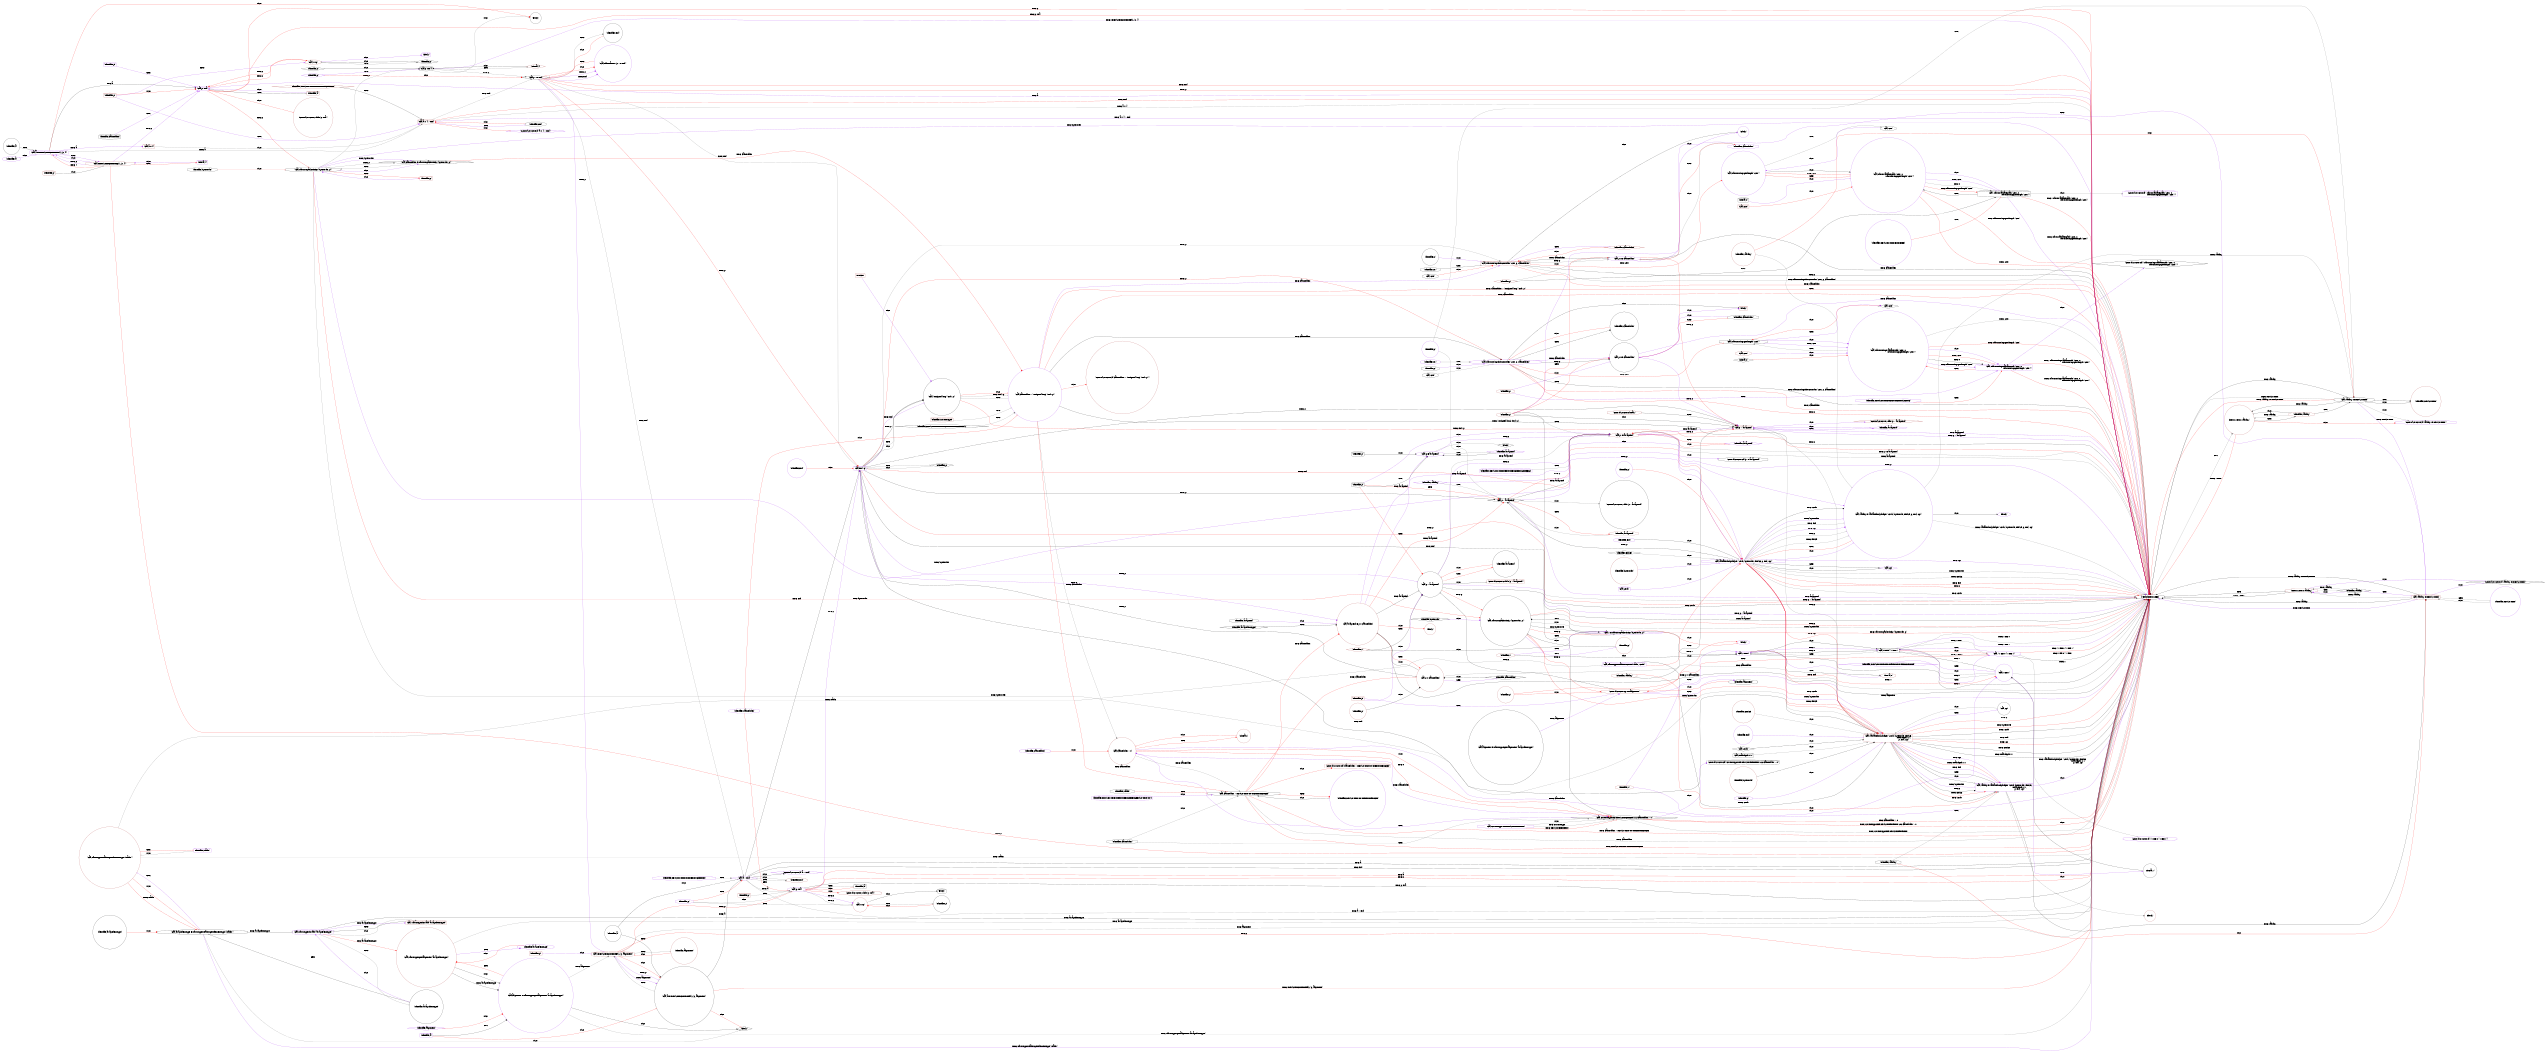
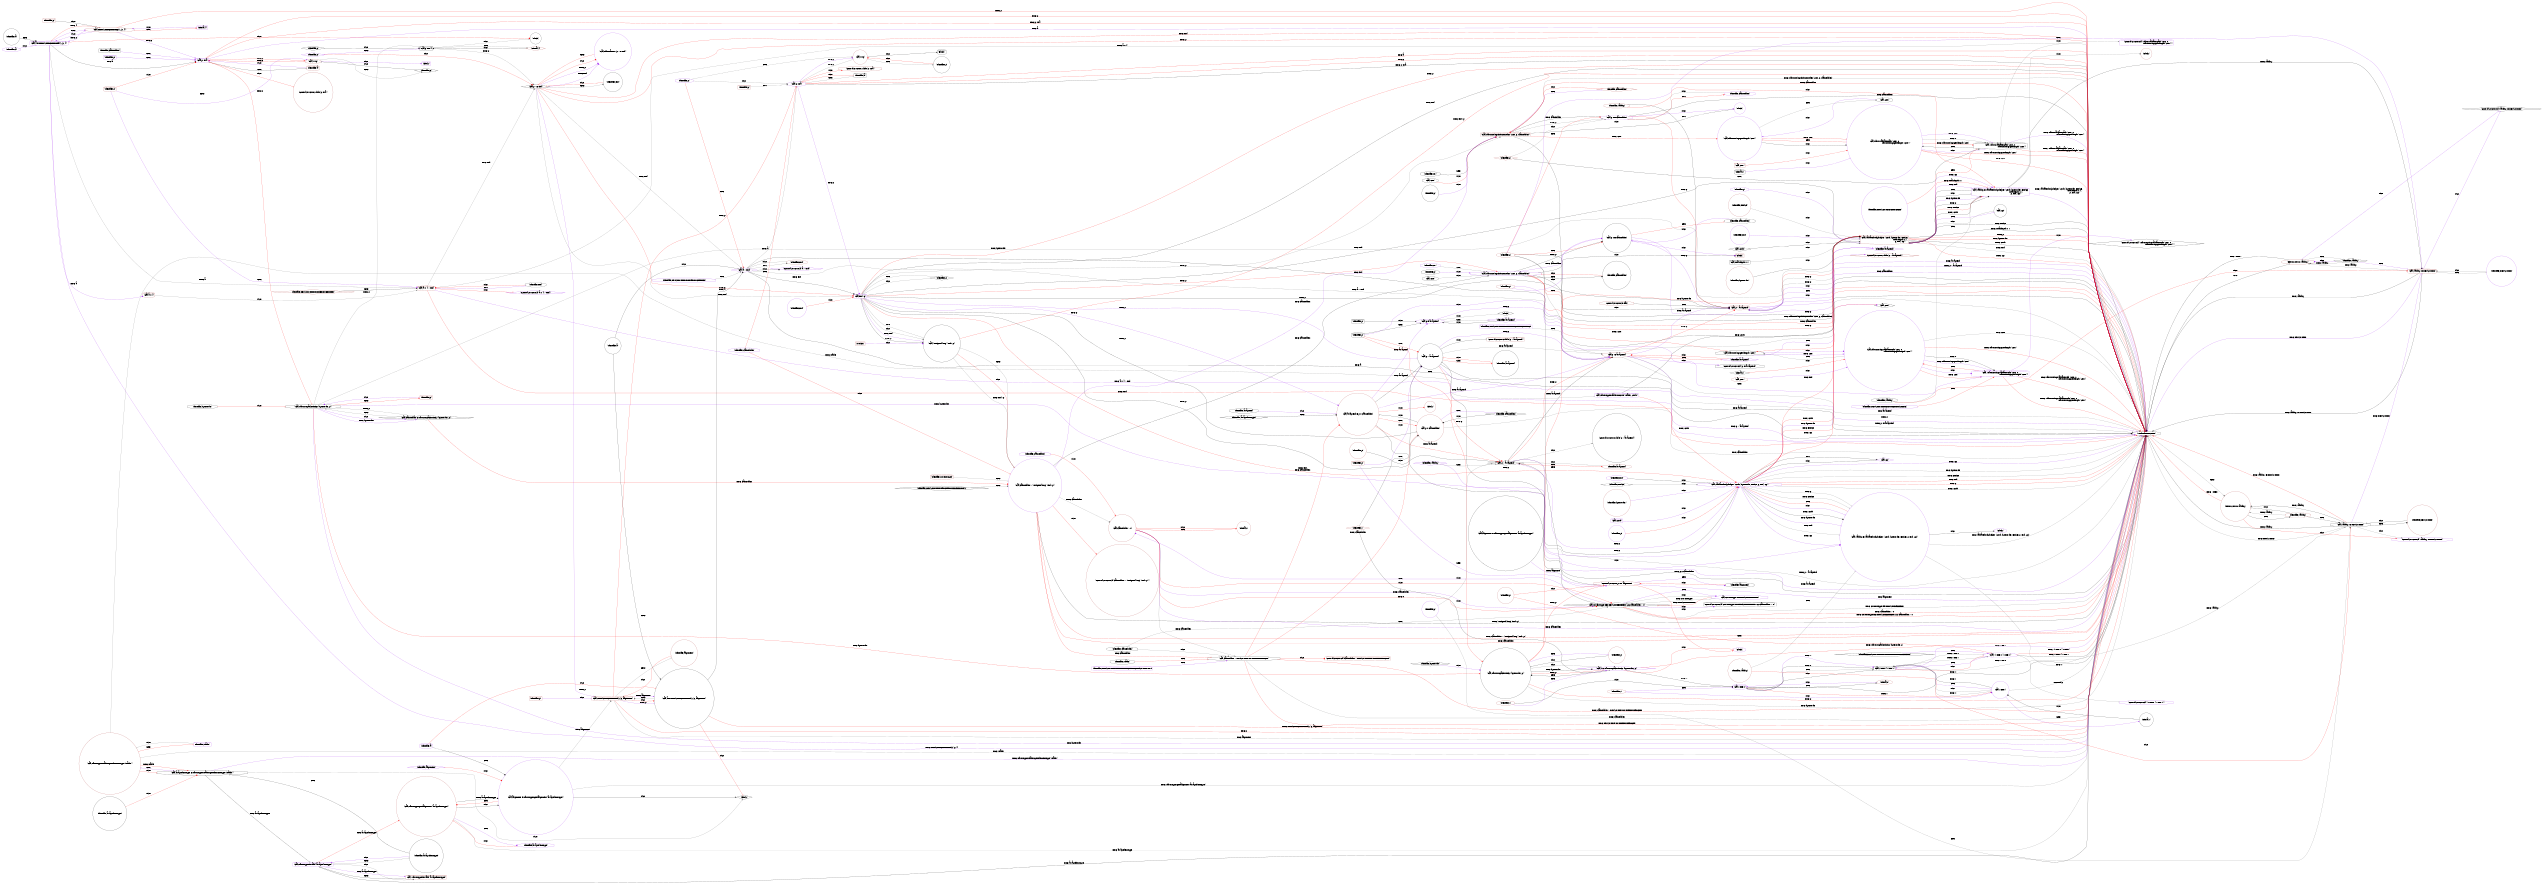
(1530, 21) -> (1008, 748)
none -> (1669, 592)
(1888, 664) -> (1885, 654)
(2062, 778) -> (2059, 683)
(1183, 794) -> (1183, 662)
(1358, 798) -> none
